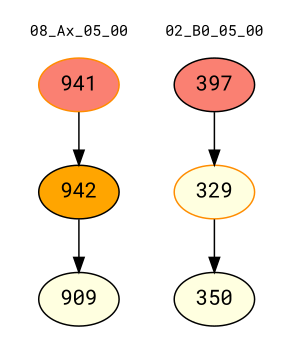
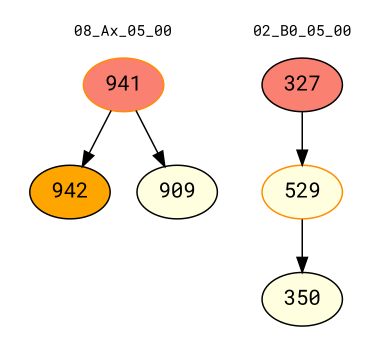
(214, 85) -> (302, 85)
(214, 192) -> (302, 192)
(79, 238) -> (147, 132)
